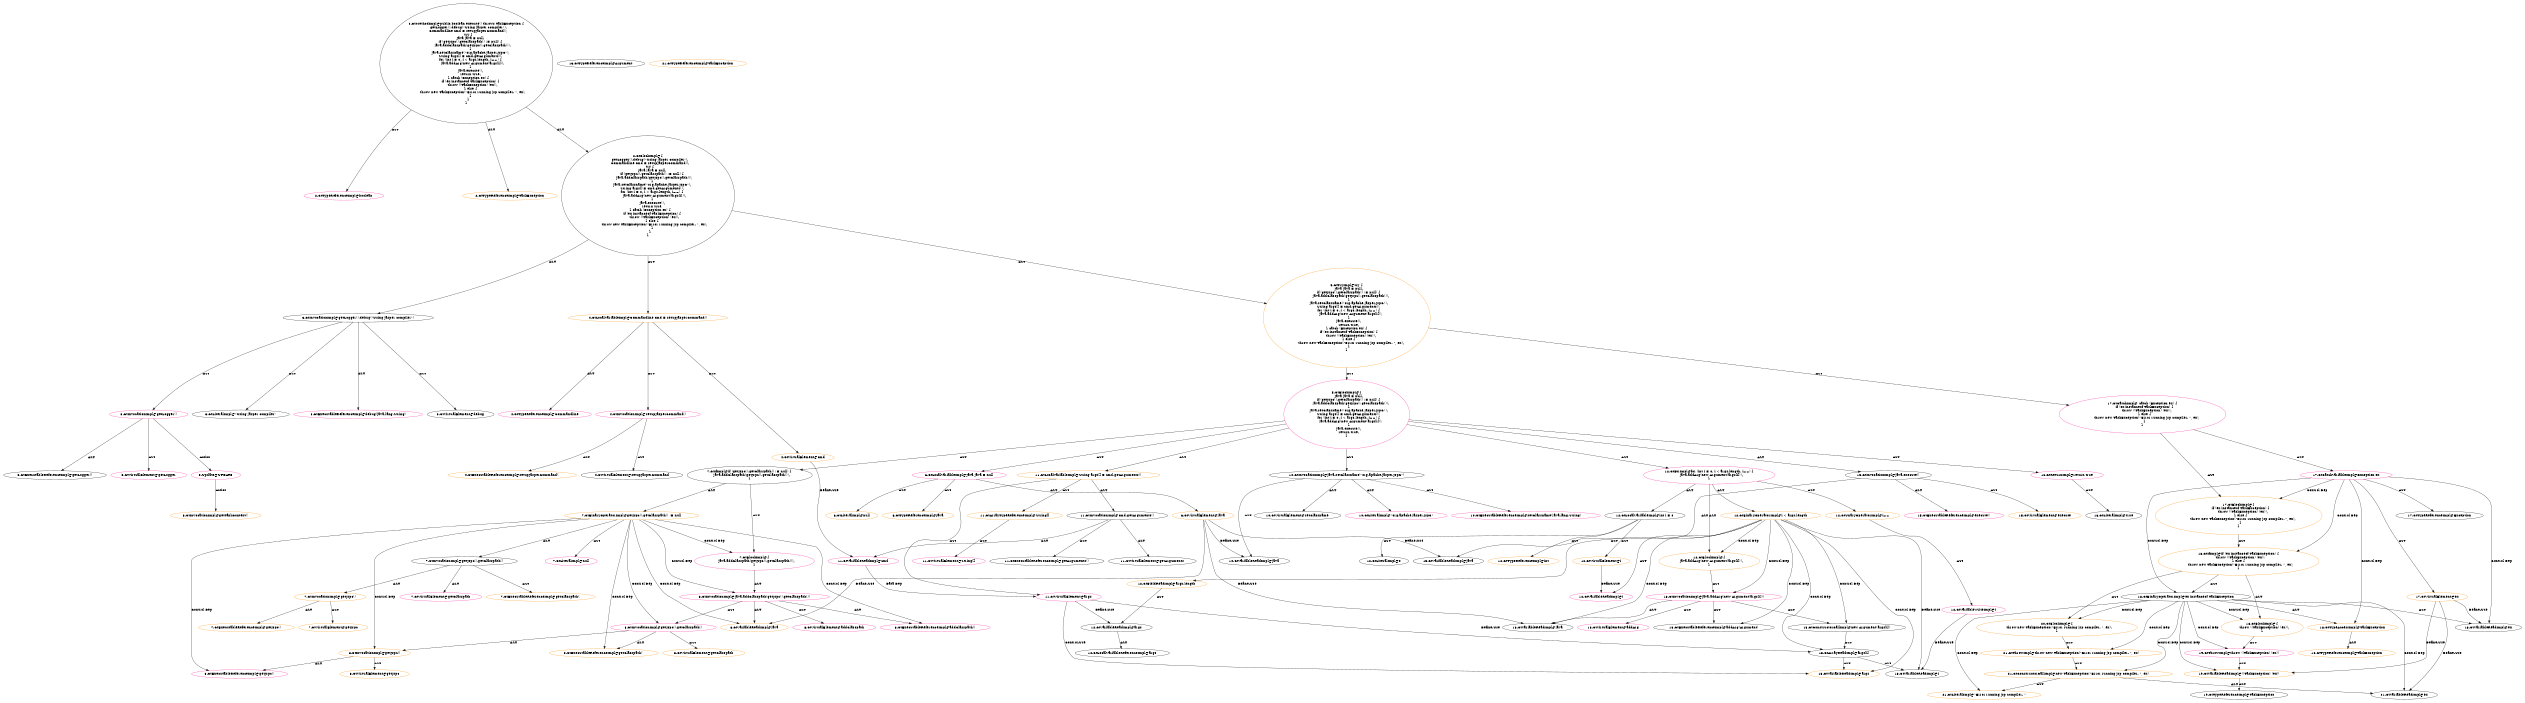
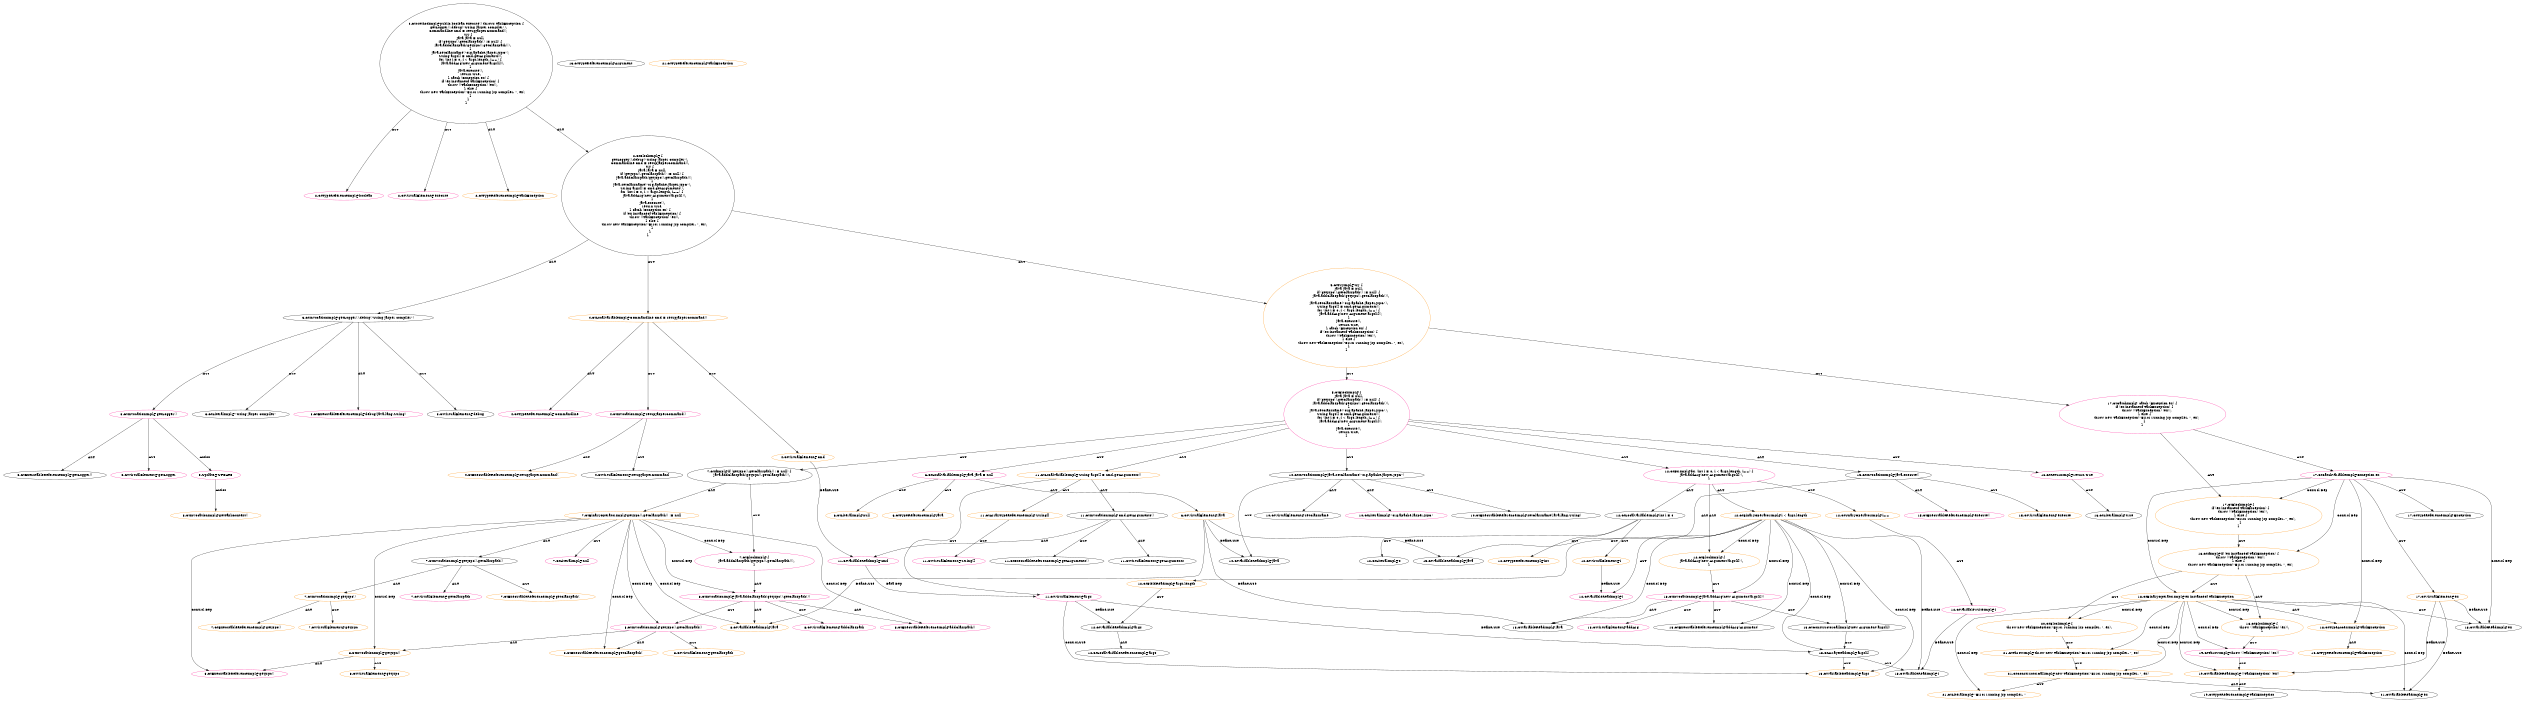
none -> (423, 196)
(1526, 516) -> (1526, 516)
(2186, 597) -> (2186, 597)
